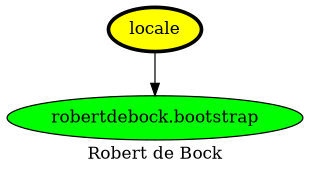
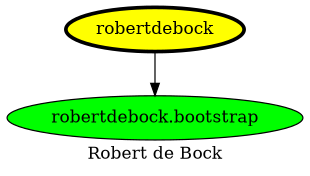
(155, 29) -> (155, 29)
